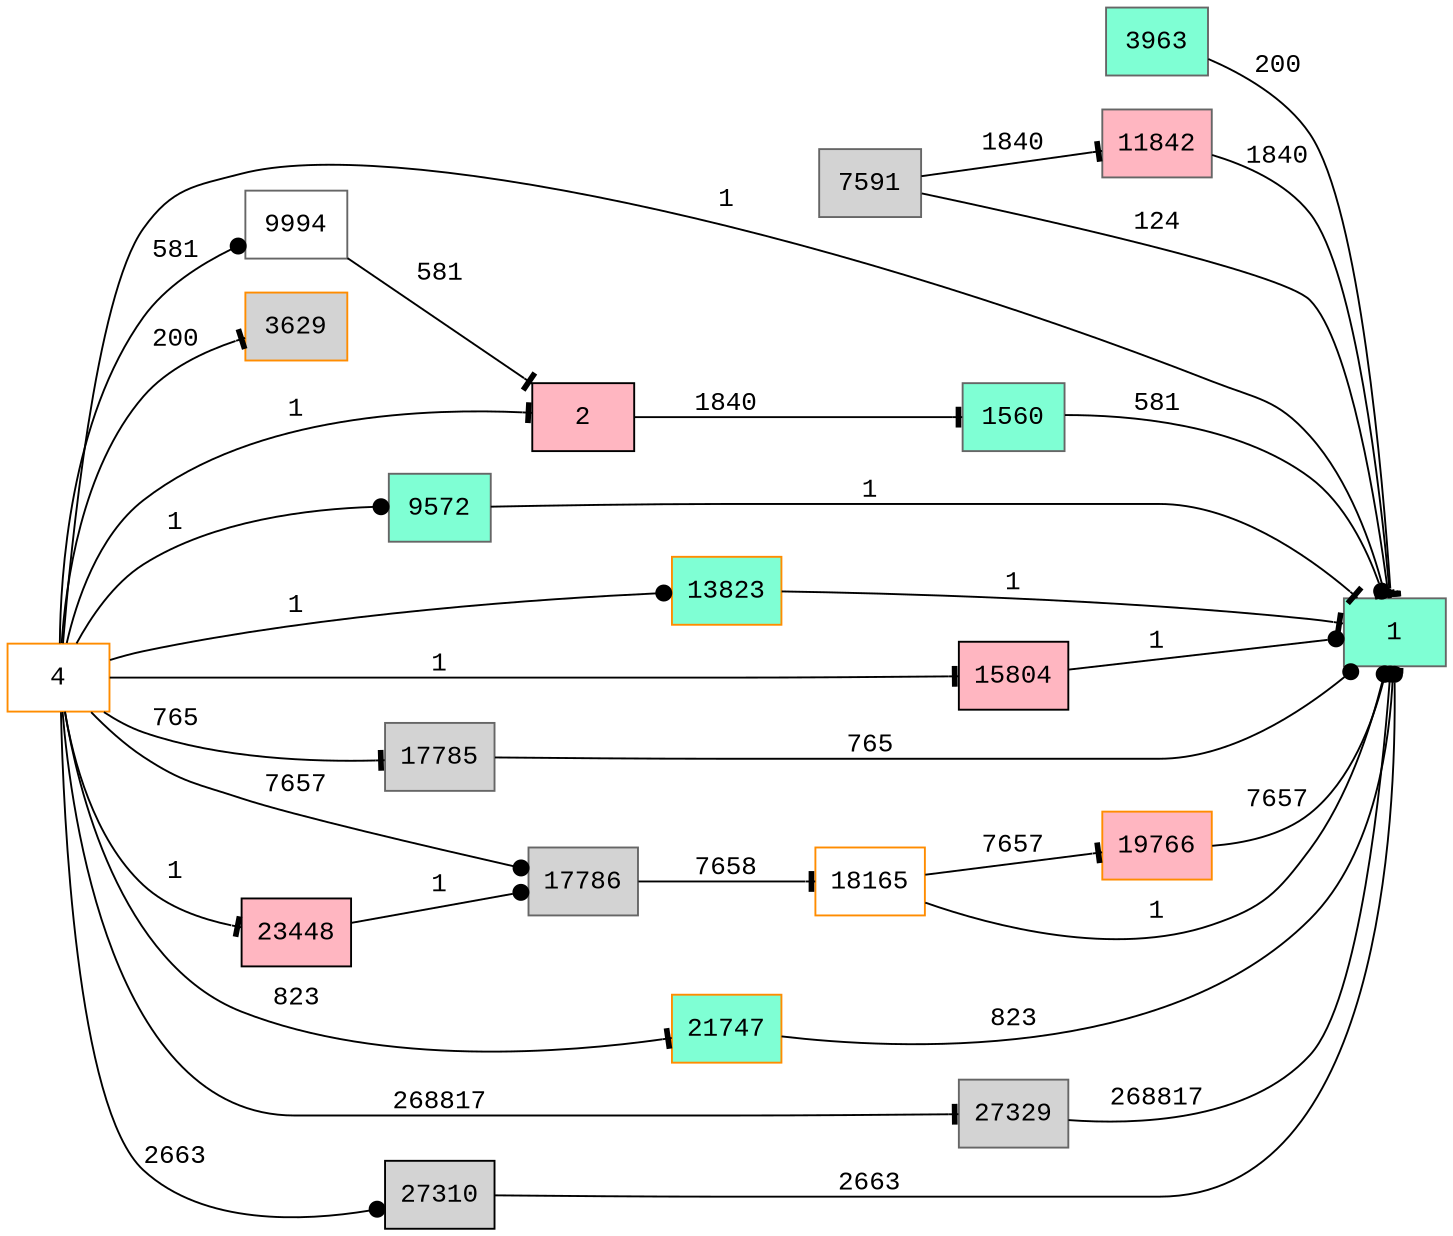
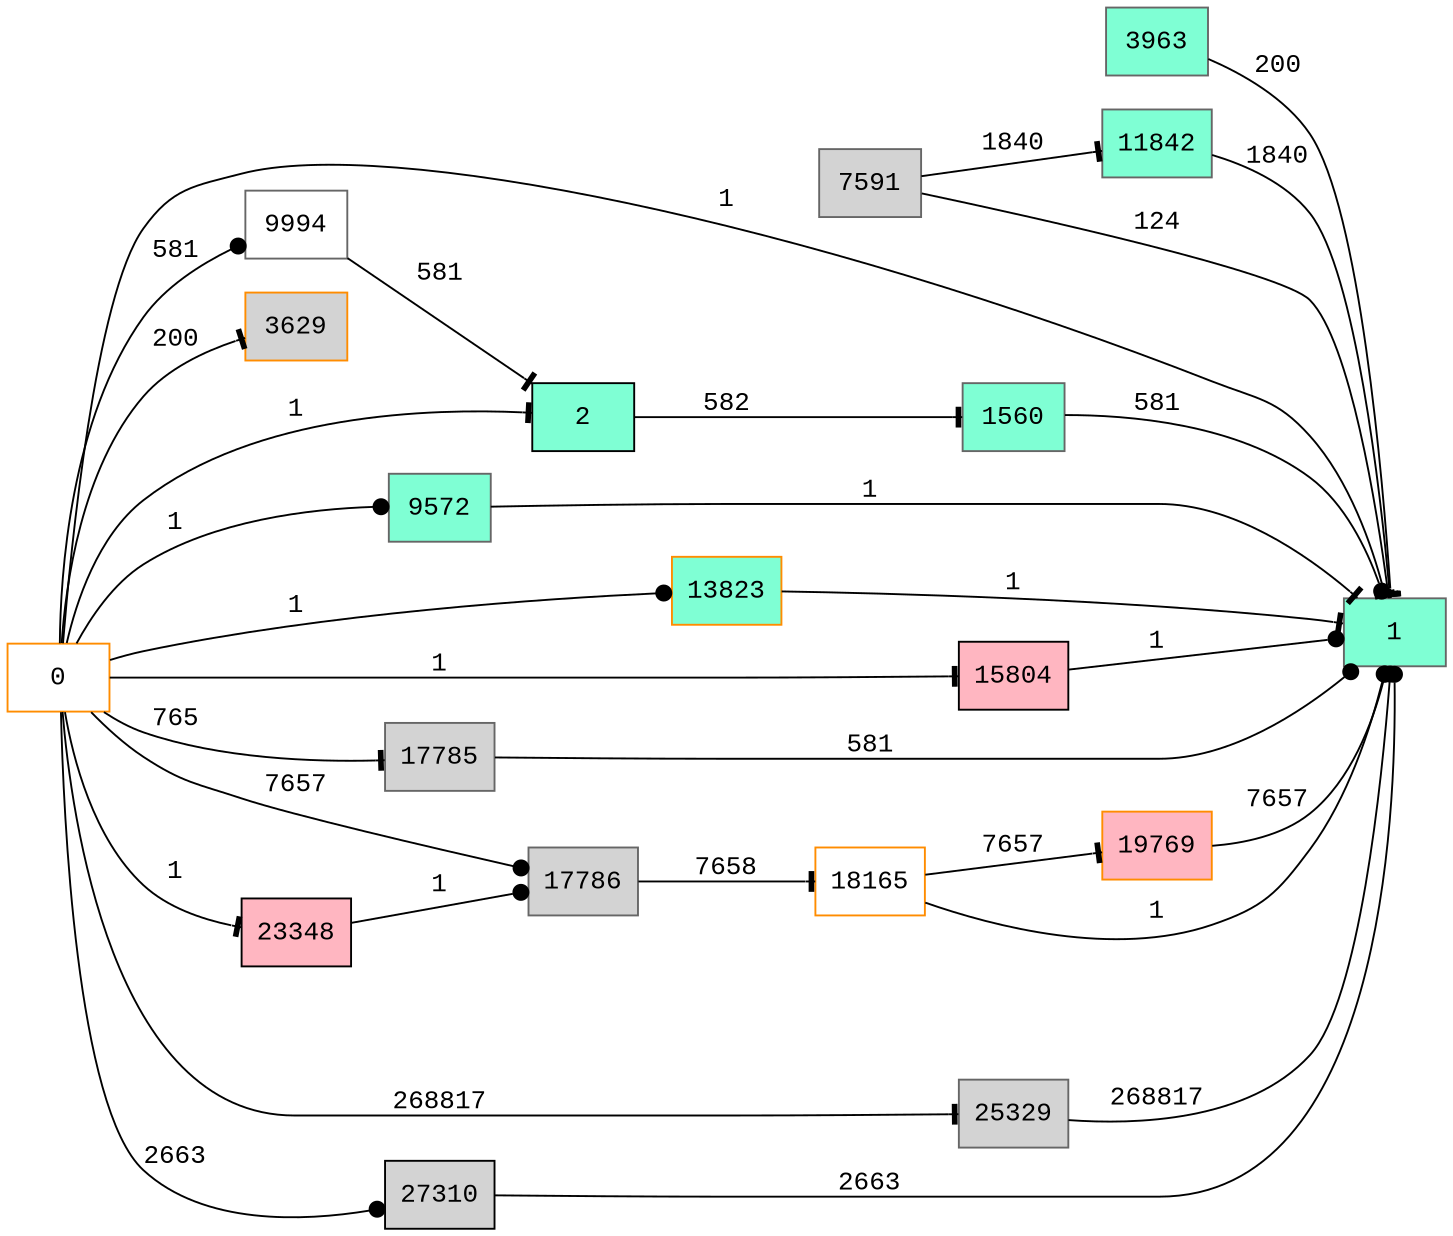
(1157, 143) -> (1157, 143)
(727, 403) -> (727, 403)
(583, 417) -> (583, 417)
(59, 678) -> (59, 678)
(870, 745) -> (870, 745)
(1157, 846) -> (1157, 846)
(296, 932) -> (296, 932)
(727, 1029) -> none
(1014, 1114) -> (1014, 1114)
